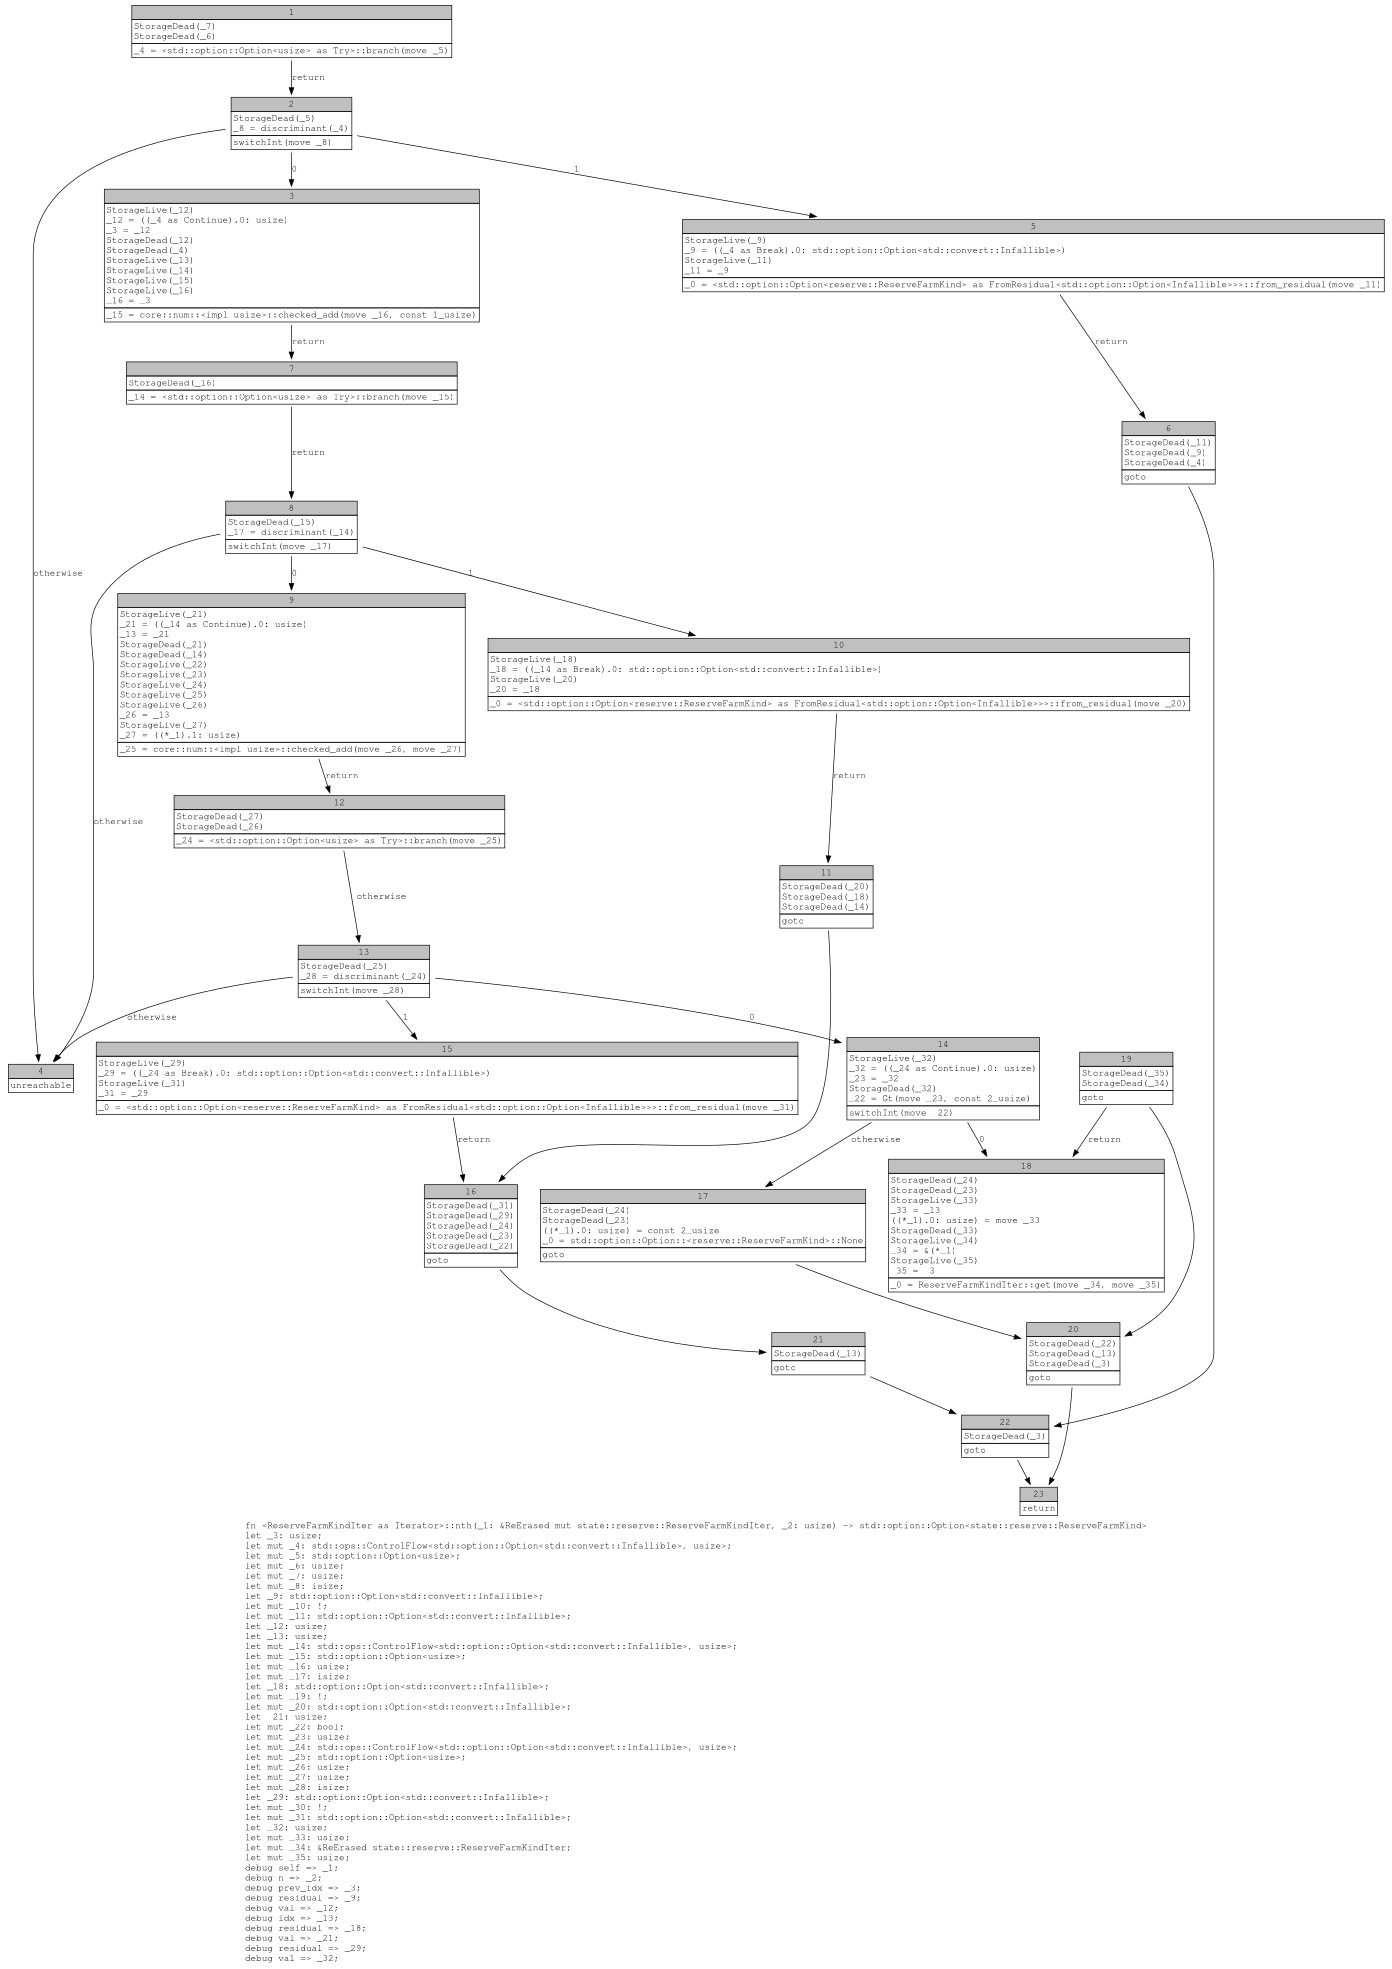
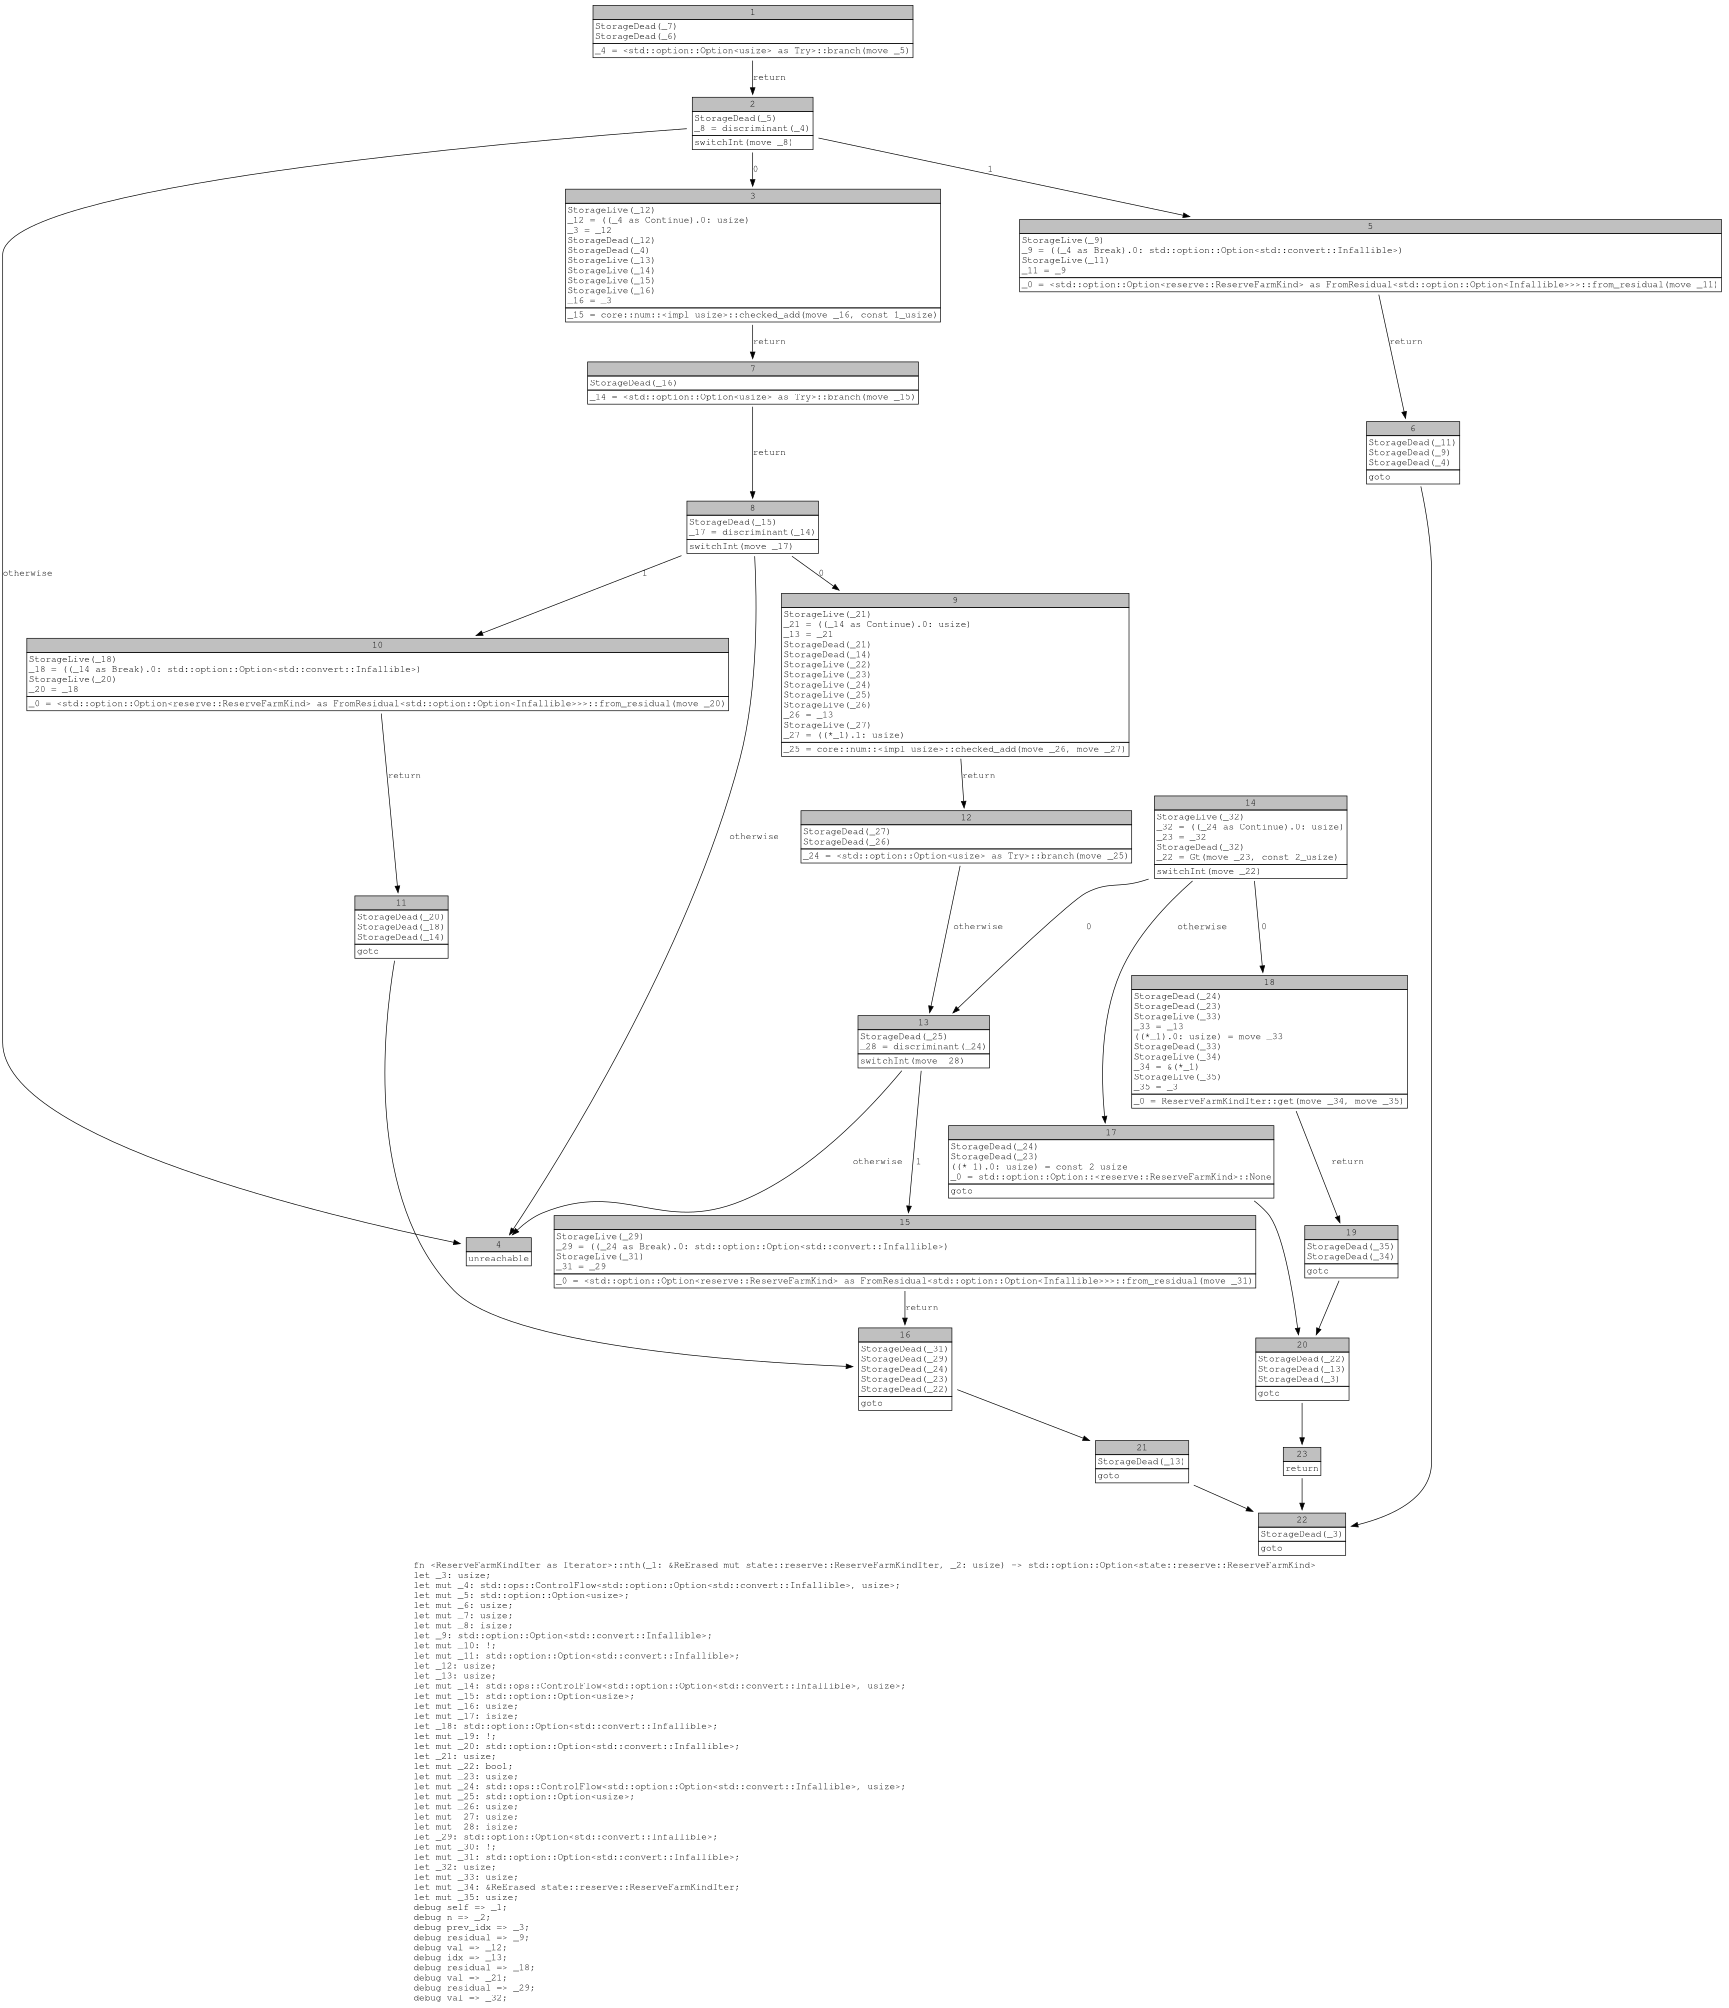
(636, 1003) -> (1044, 927)
(1092, 1129) -> (1317, 1164)
(1022, 1469) -> (1302, 1491)
